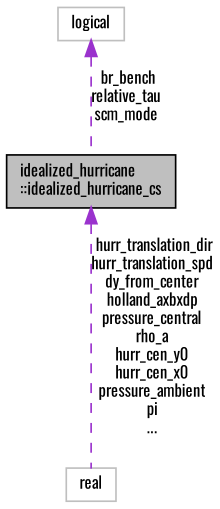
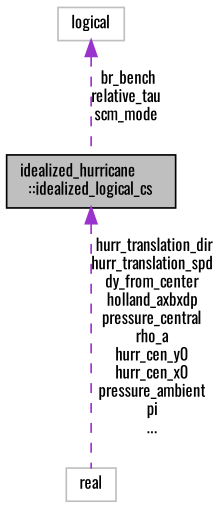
(91, 181) -> (91, 181)
